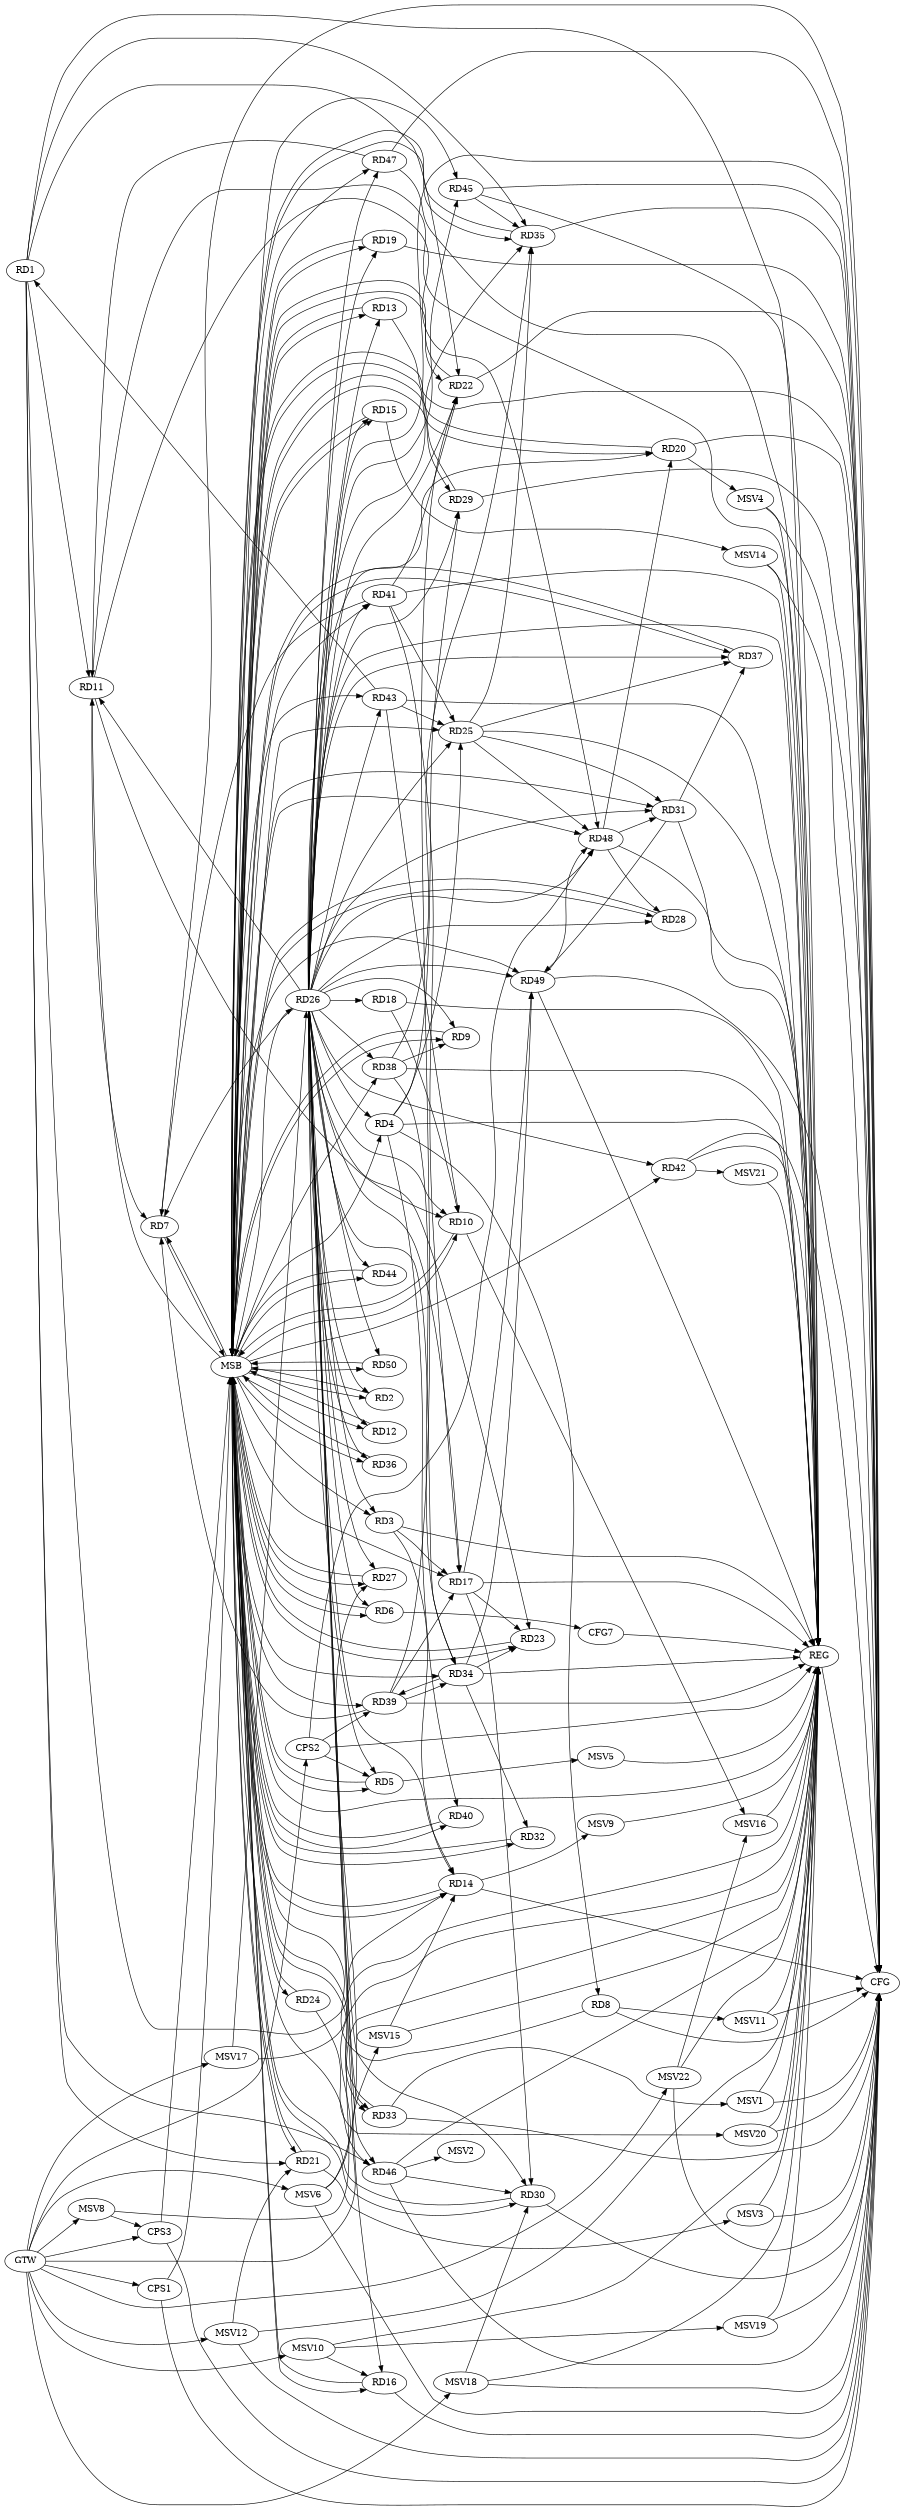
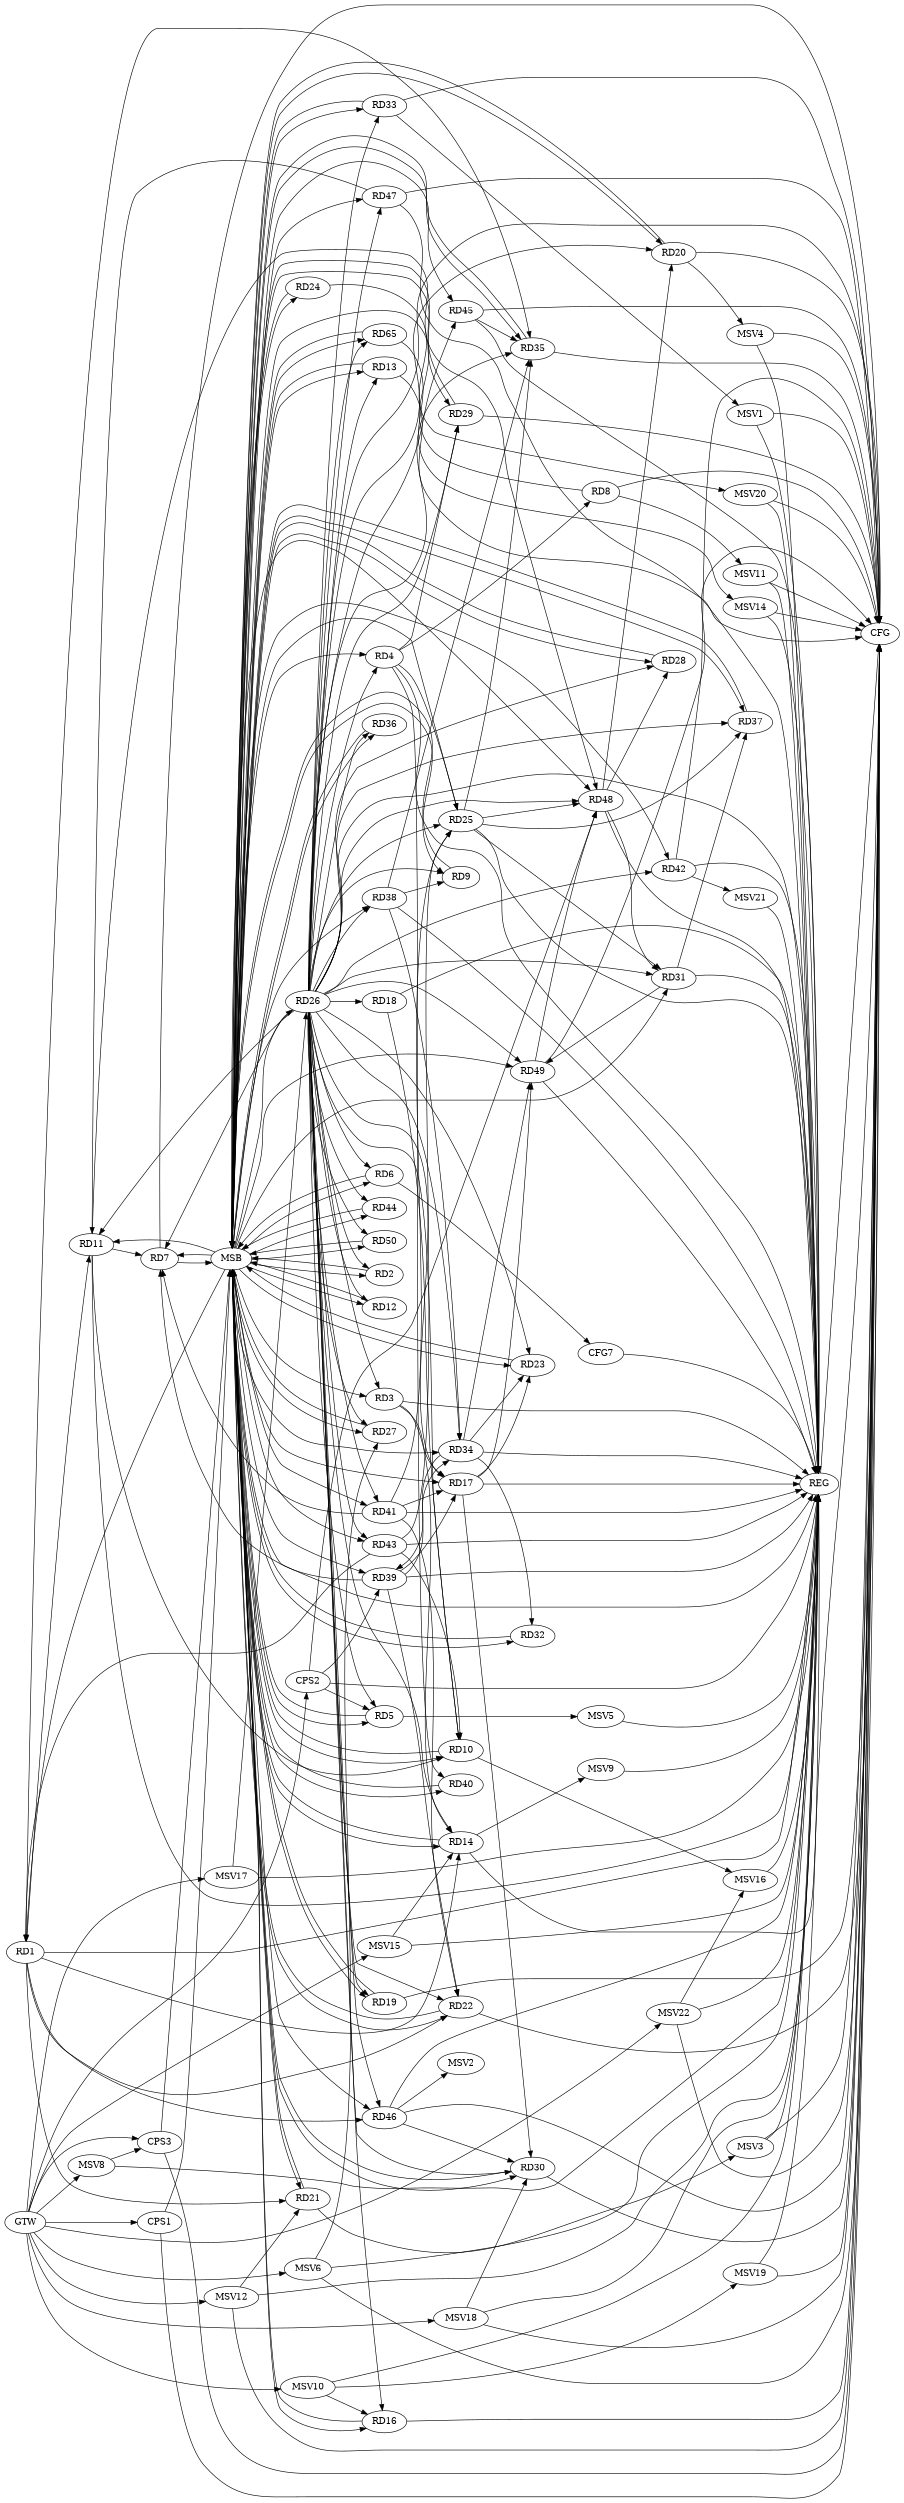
(384, 411) -> (384, 335)
none -> (84, 1590)
